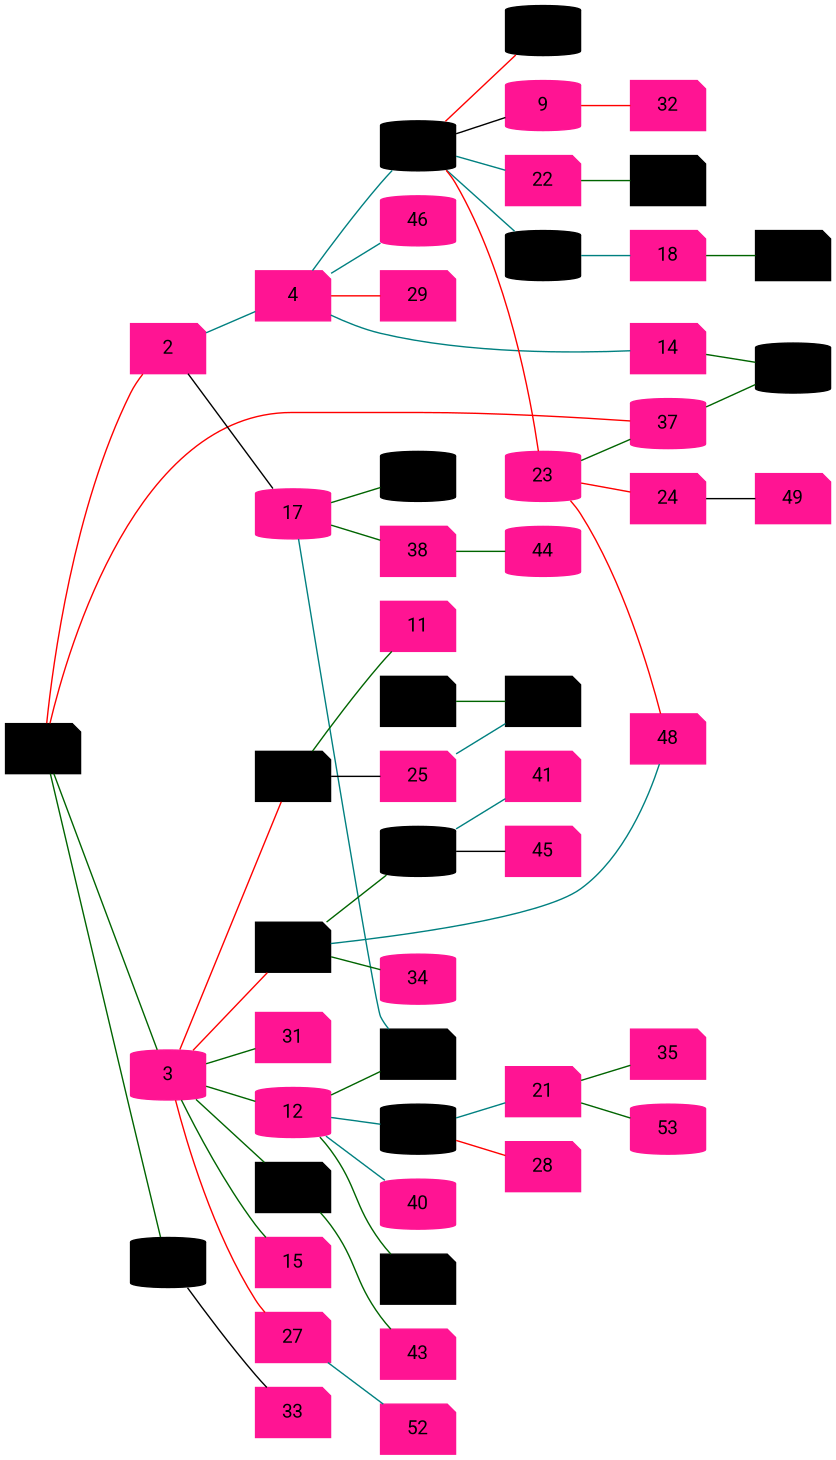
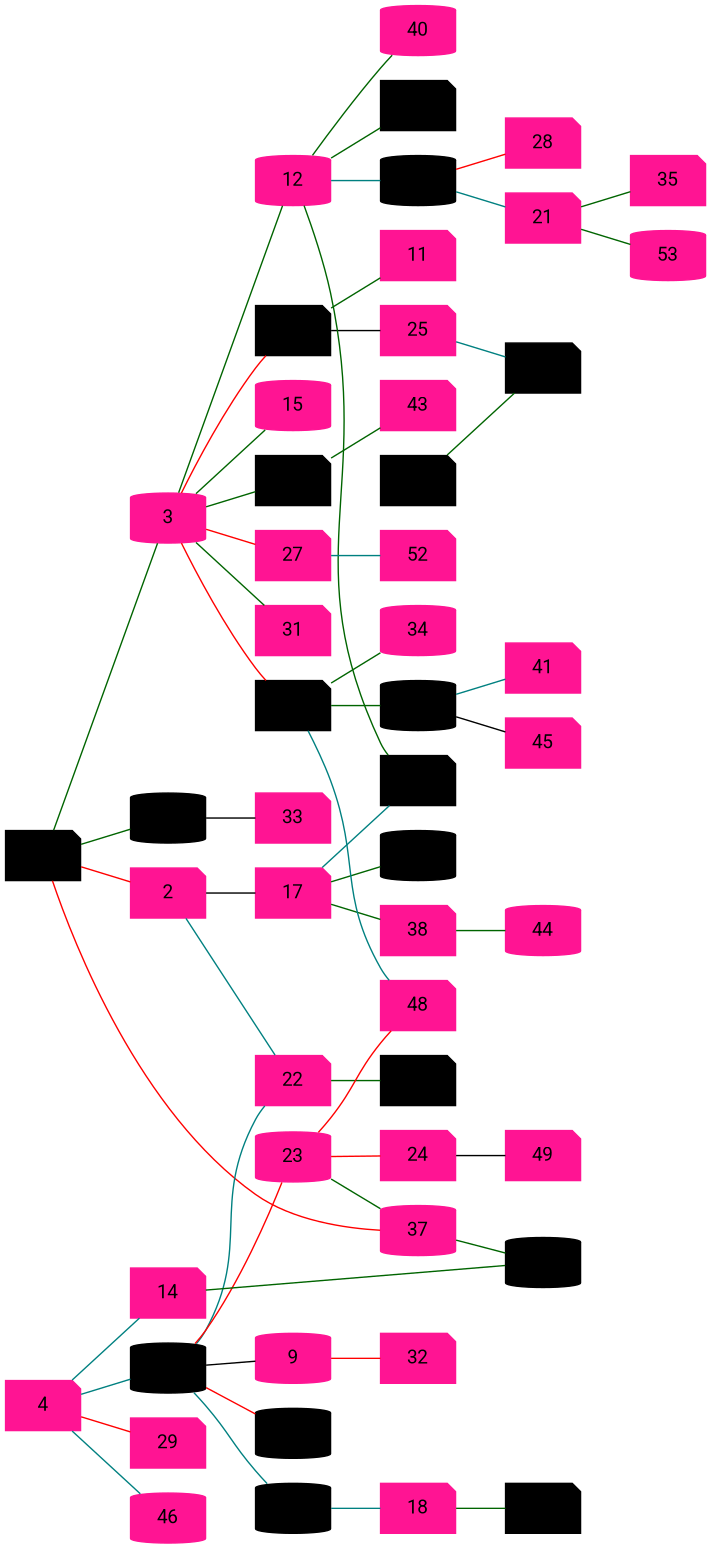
(231, 322) -> (230, 987)
(293, 514) -> (293, 893)
(355, 1158) -> (351, 104)
(293, 1262) -> (293, 406)
